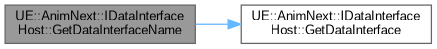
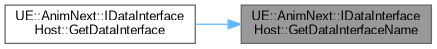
(212, 24) -> (212, 24)
